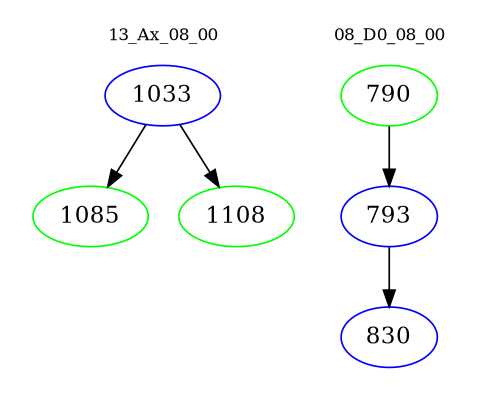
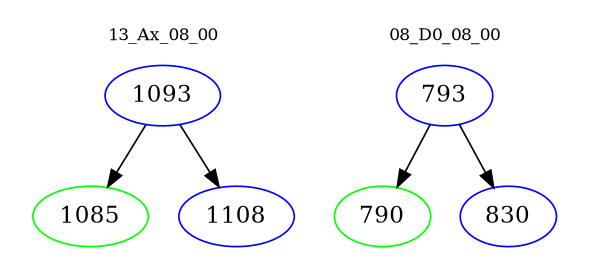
(163, 96) -> (163, 96)
(389, 148) -> (418, 148)
(237, 216) -> (237, 216)
